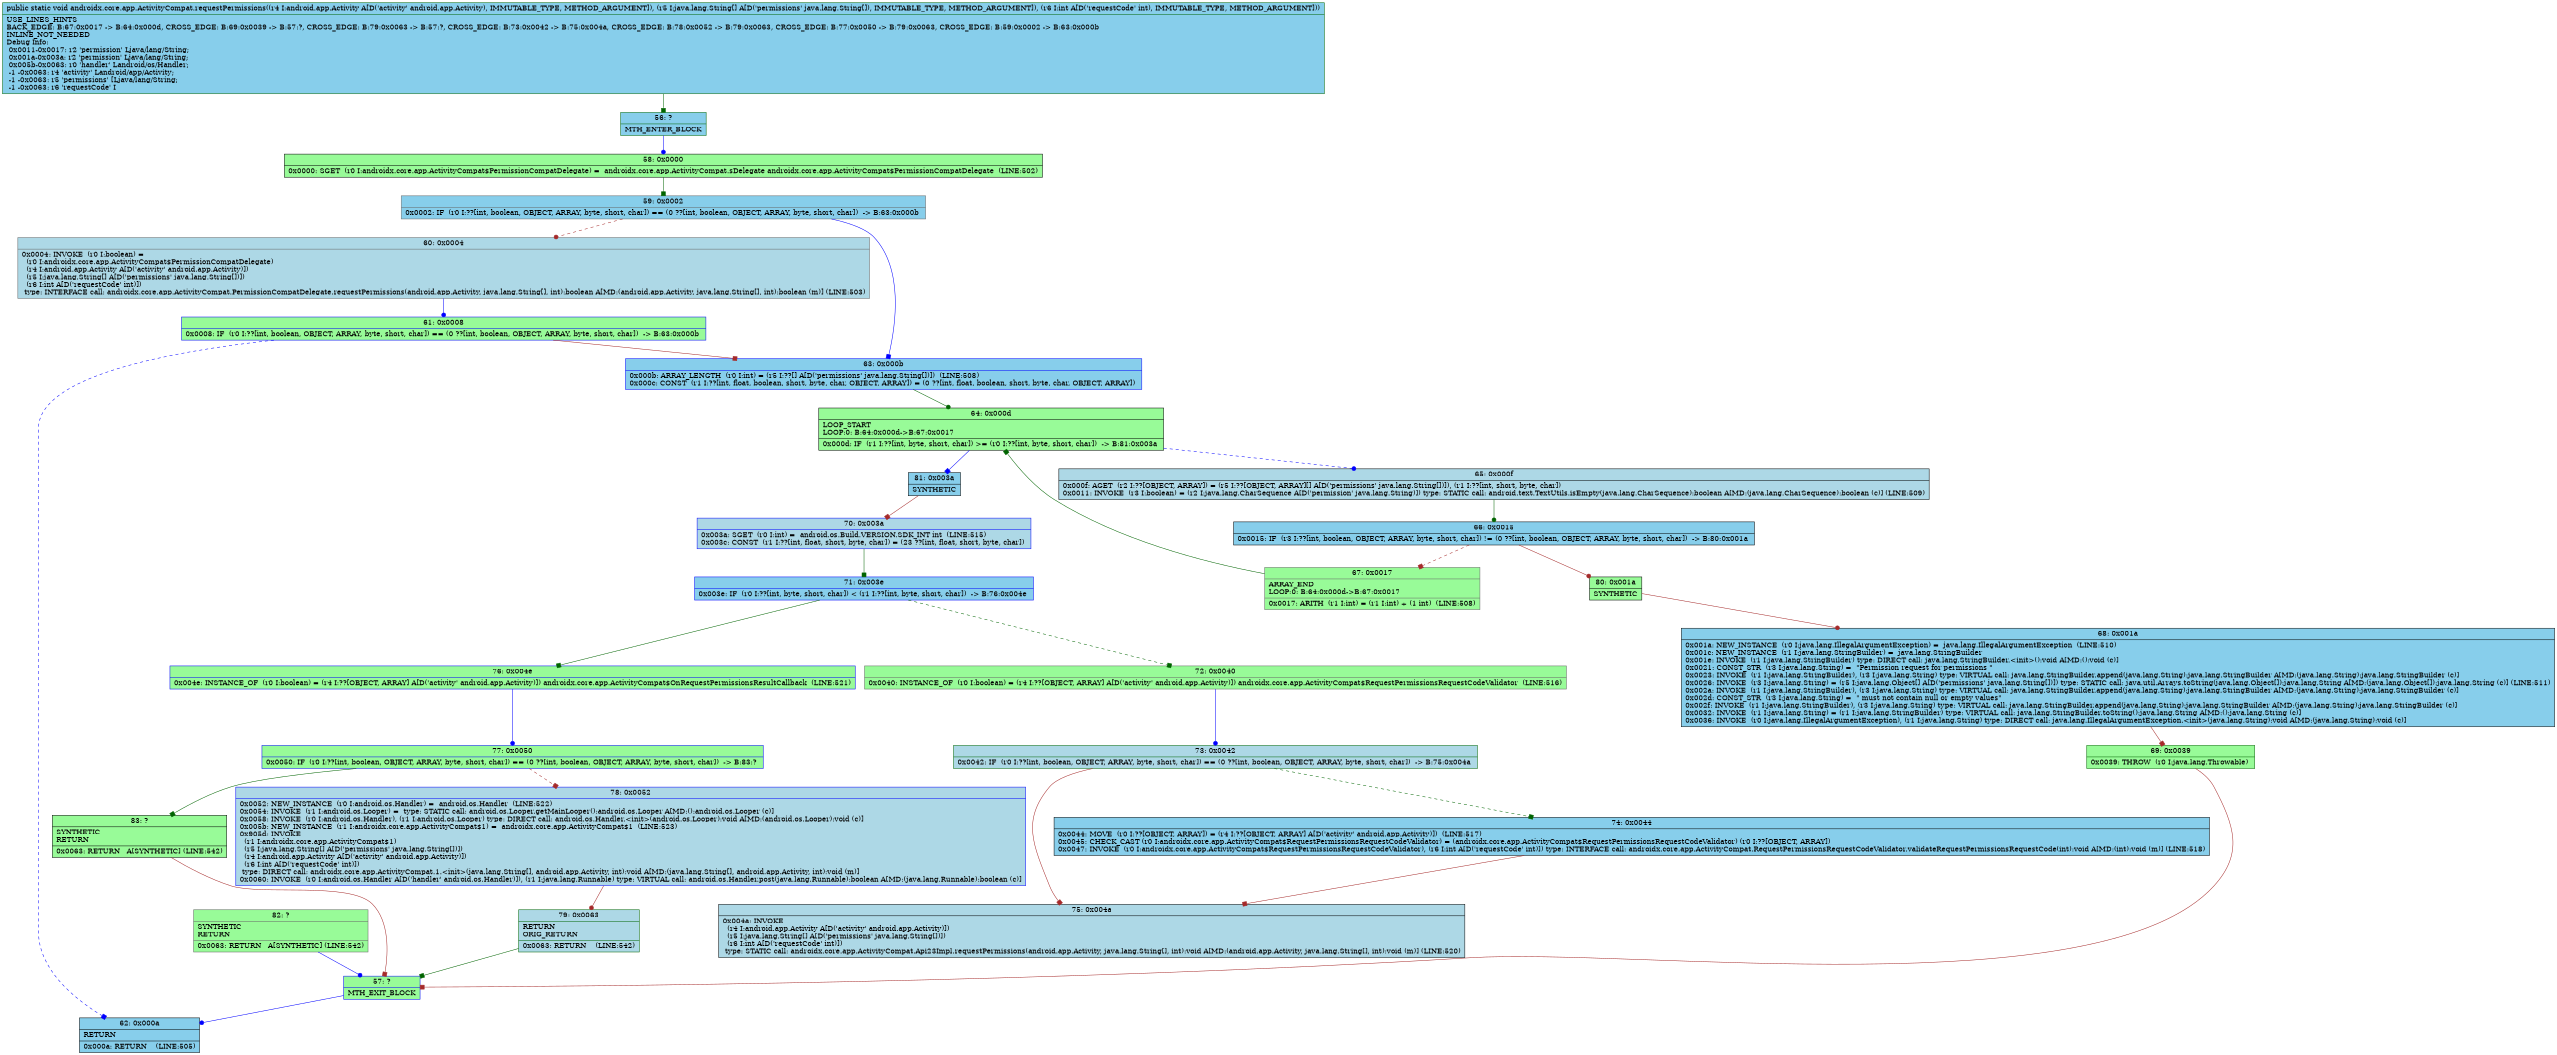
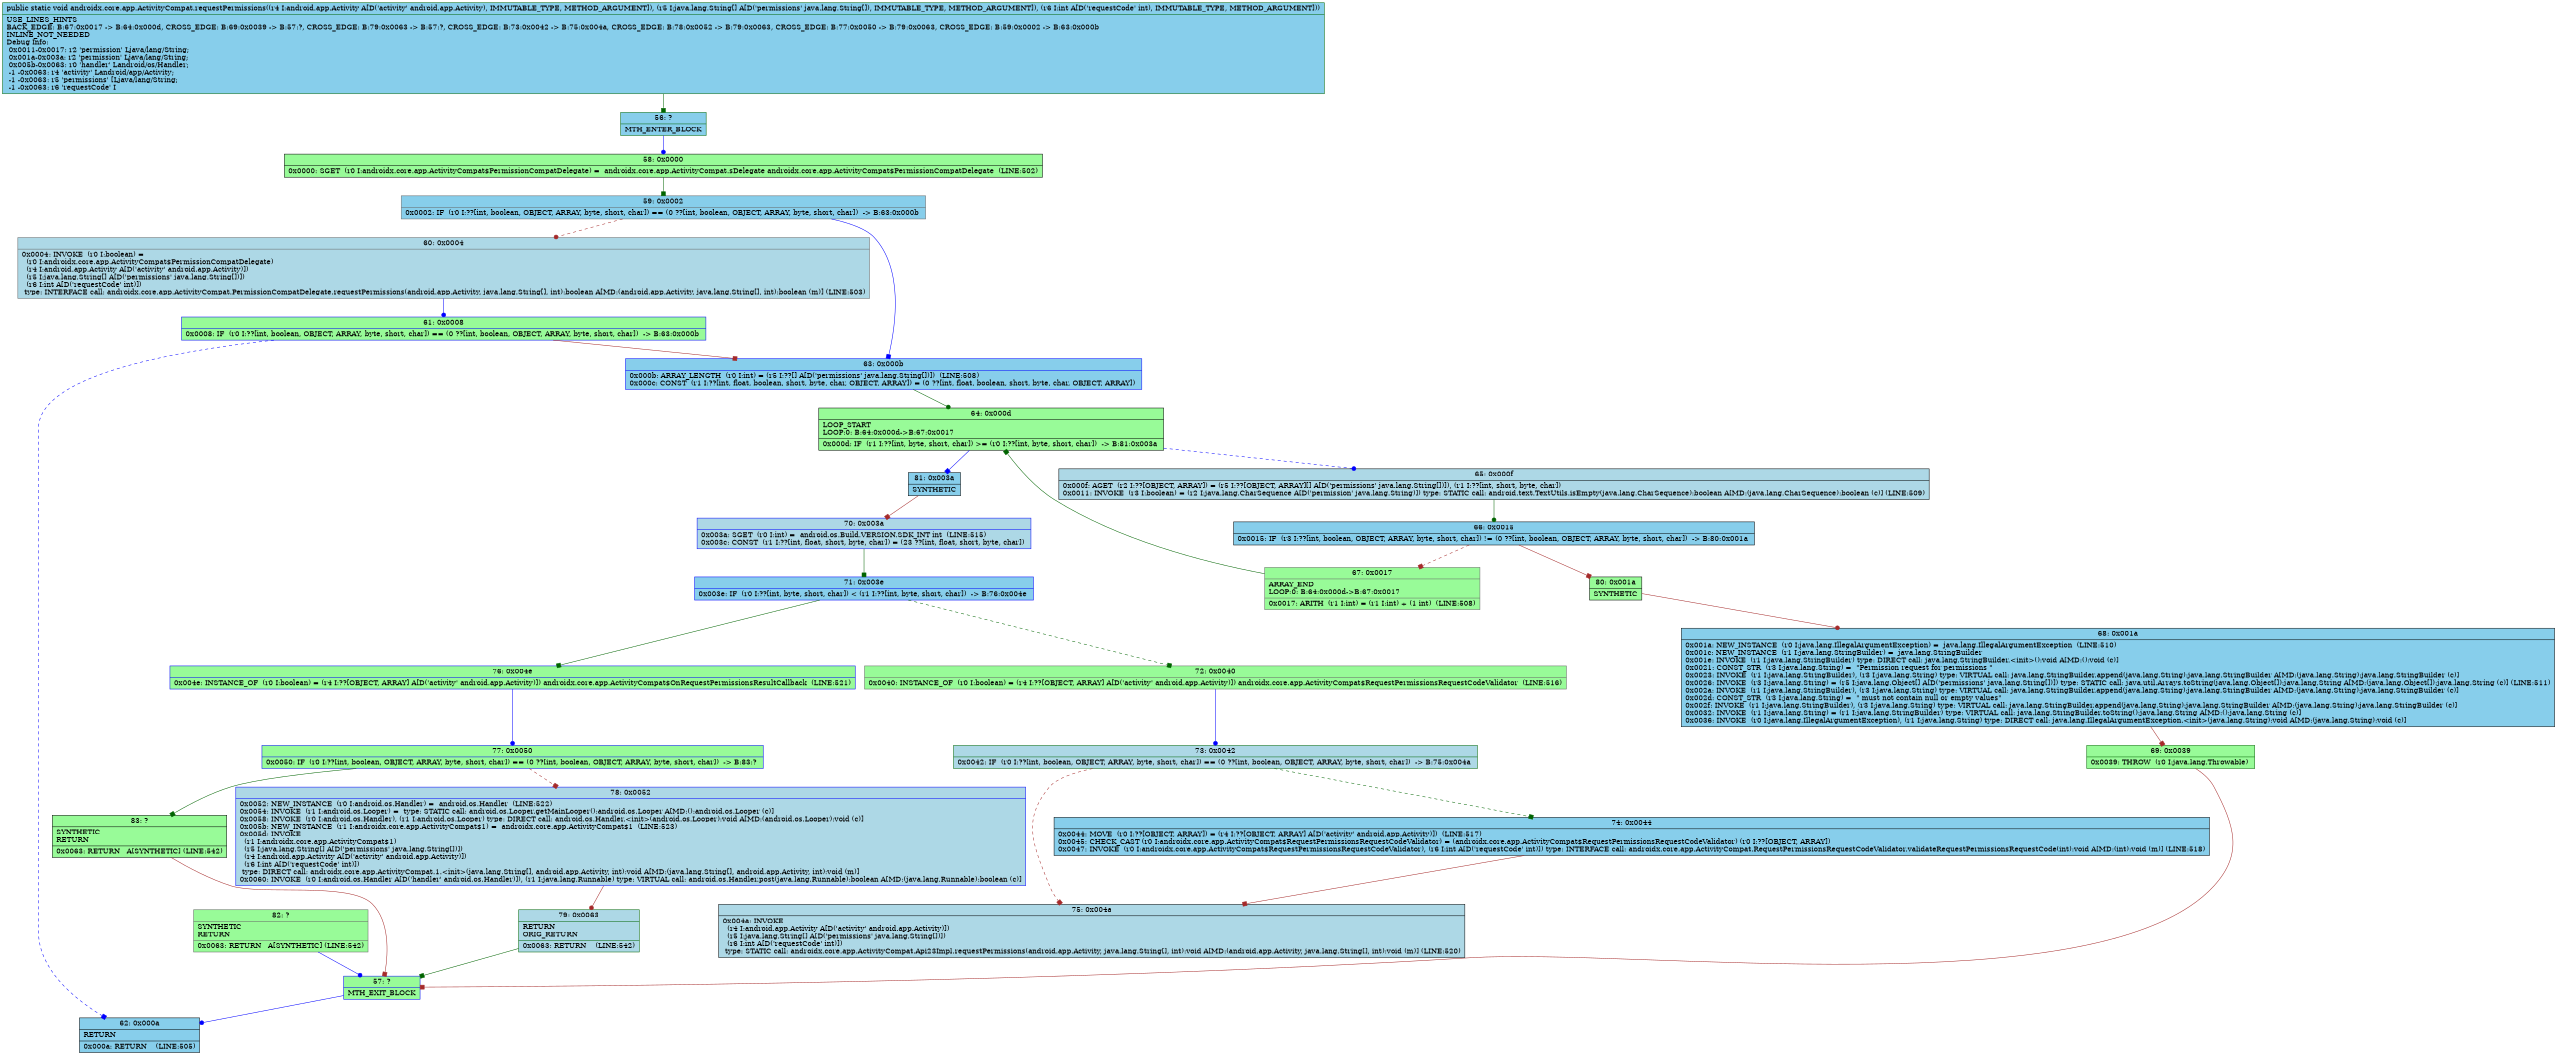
(1553, 560) -> (1552, 560)
(1033, 820) -> (1033, 820)
(273, 834) -> (273, 834)
